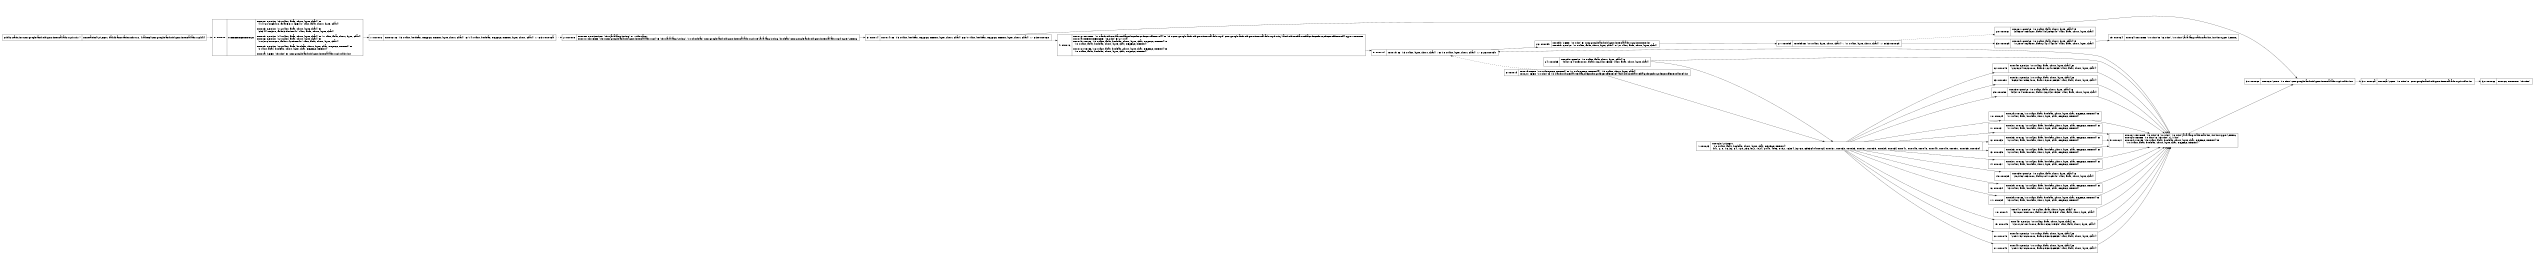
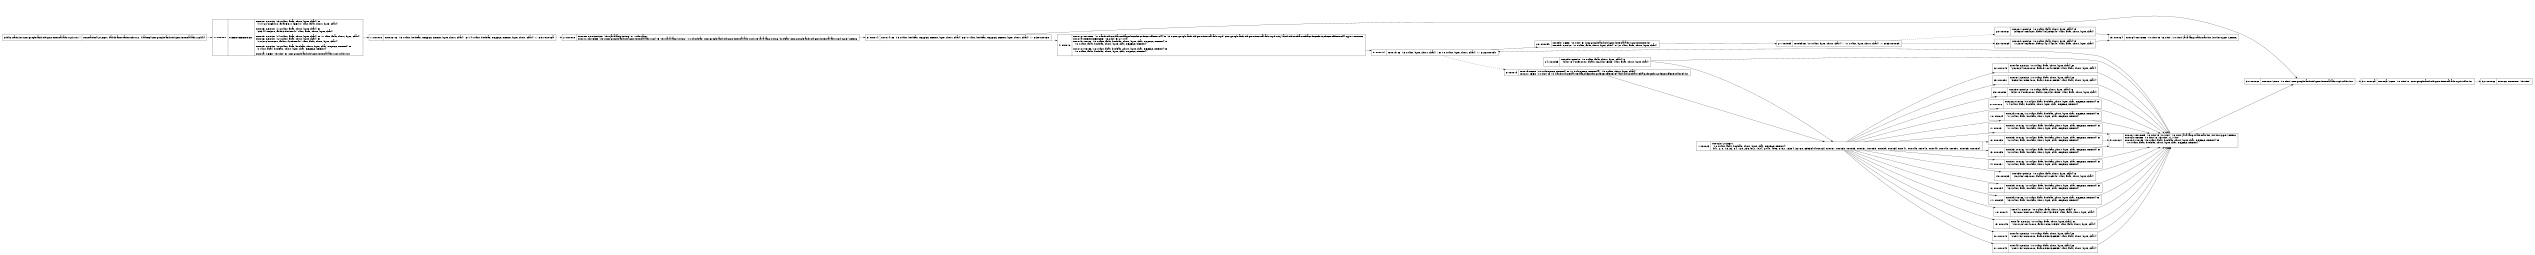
none -> (2102, 34)
(241, 37) -> (241, 37)
(1494, 65) -> (1473, 64)
none -> (2045, 104)
none -> (1919, 183)
